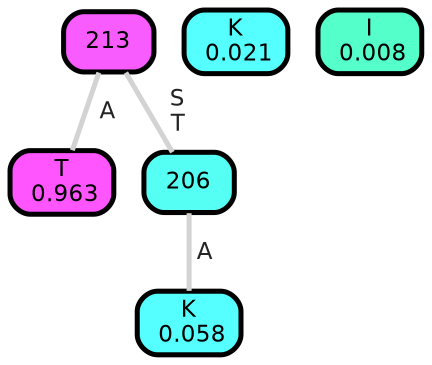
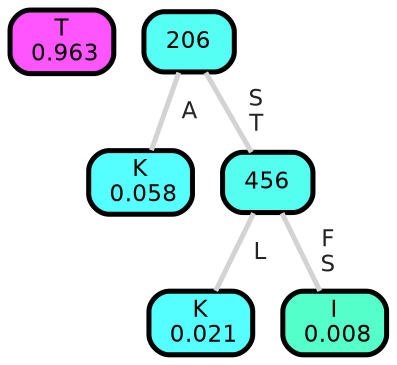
(109, 42) -> none
none -> (268, 182)
